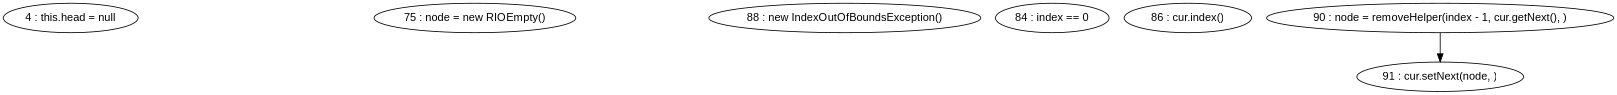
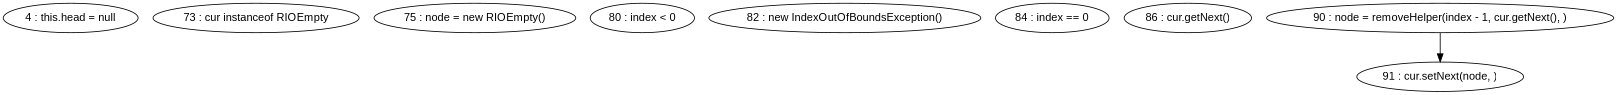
none -> (256, 18)
none -> (642, 18)
(845, 18) -> (845, 18)
(1188, 18) -> (1188, 18)
